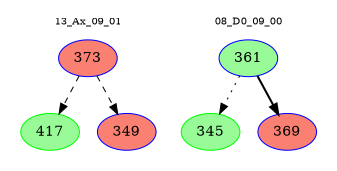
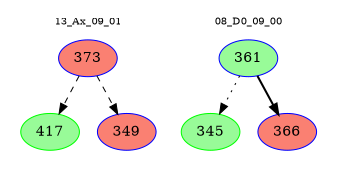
(287, 132) -> (287, 132)
